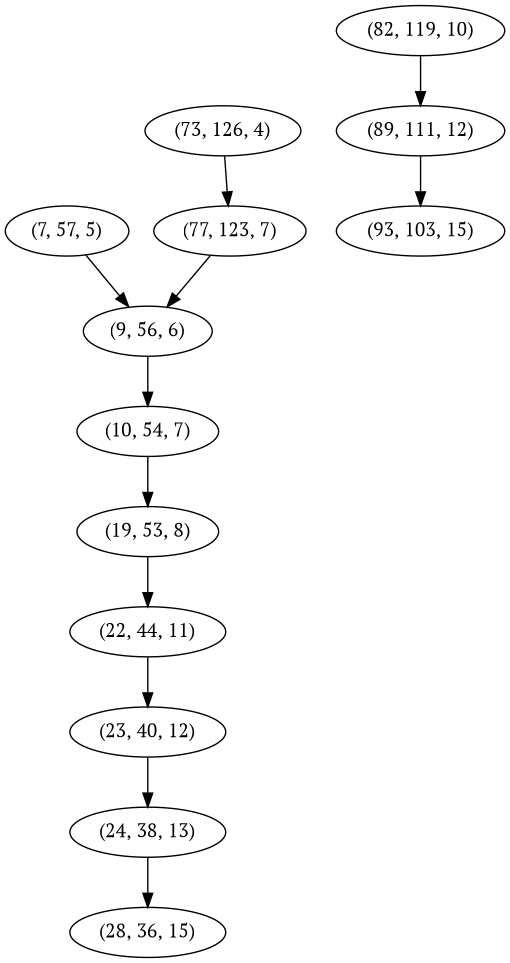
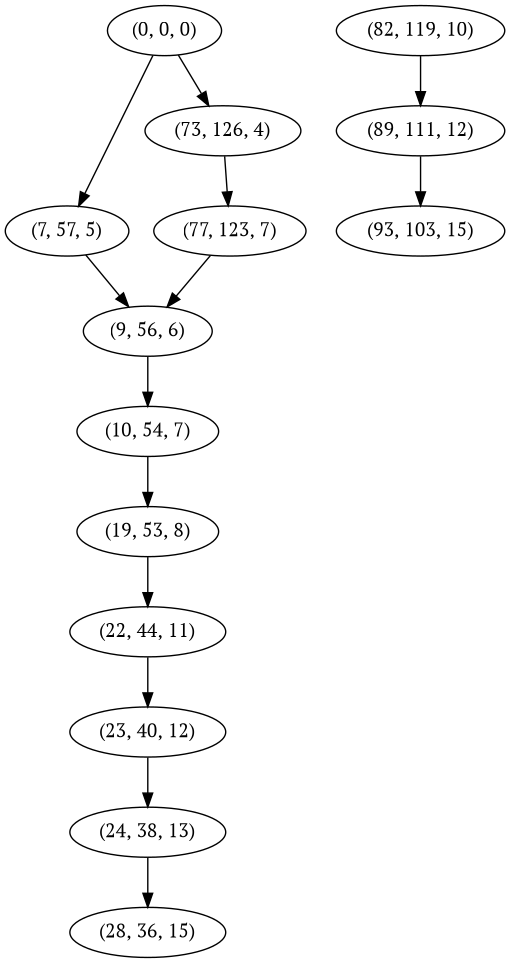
none -> (164, 31)
